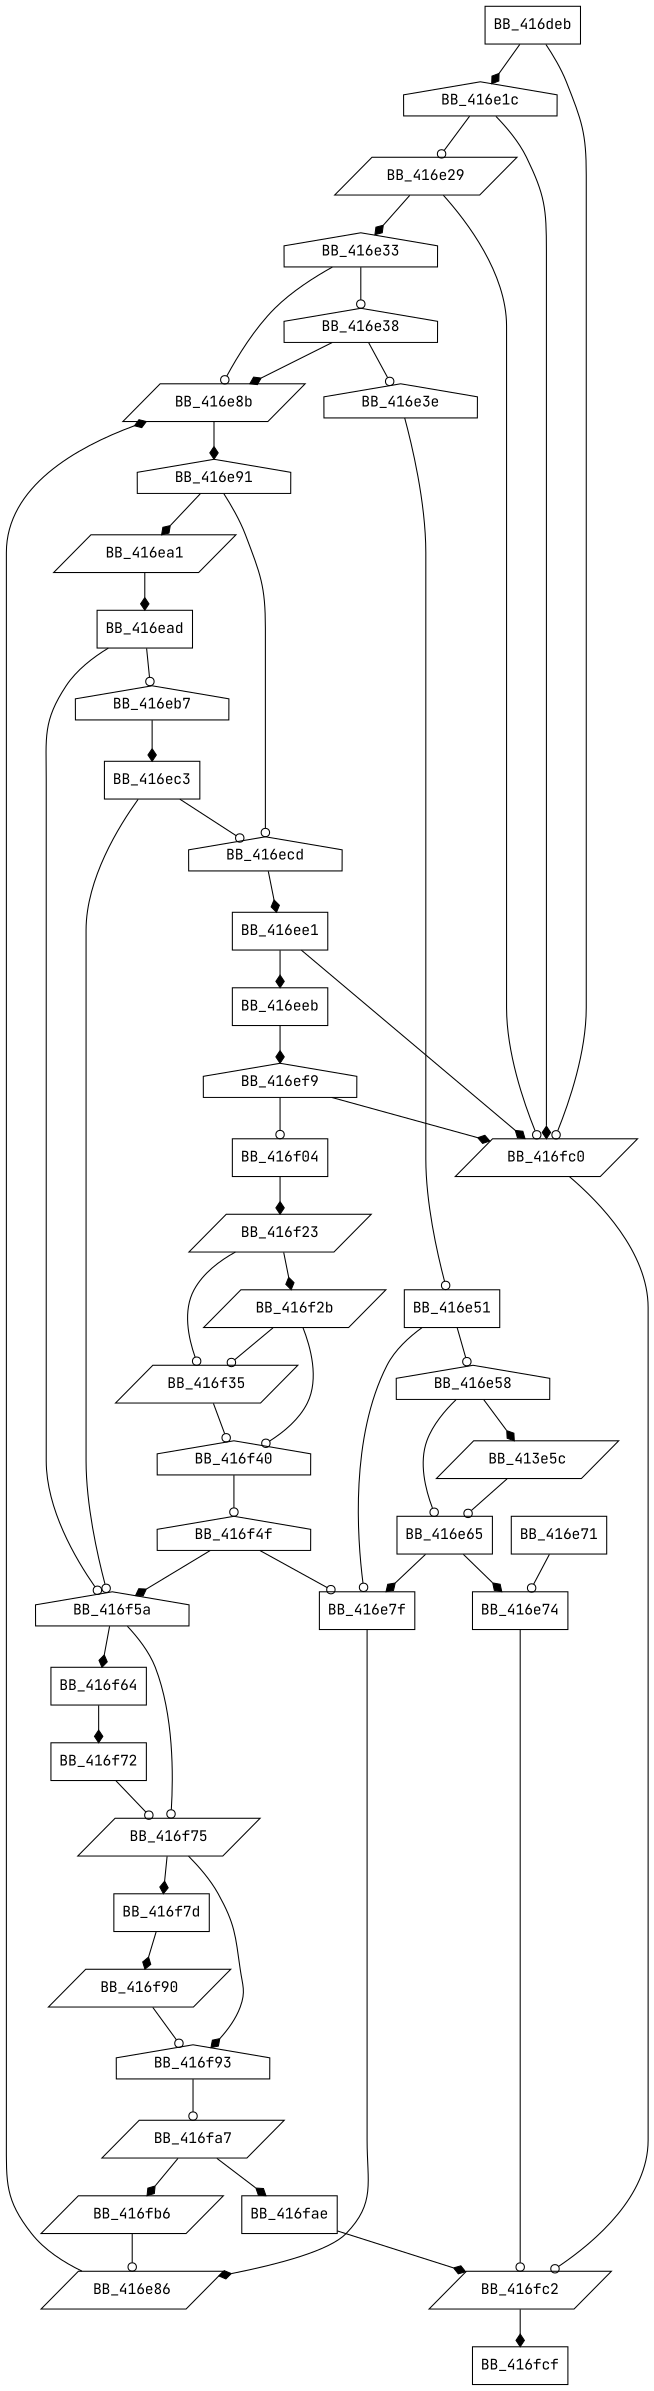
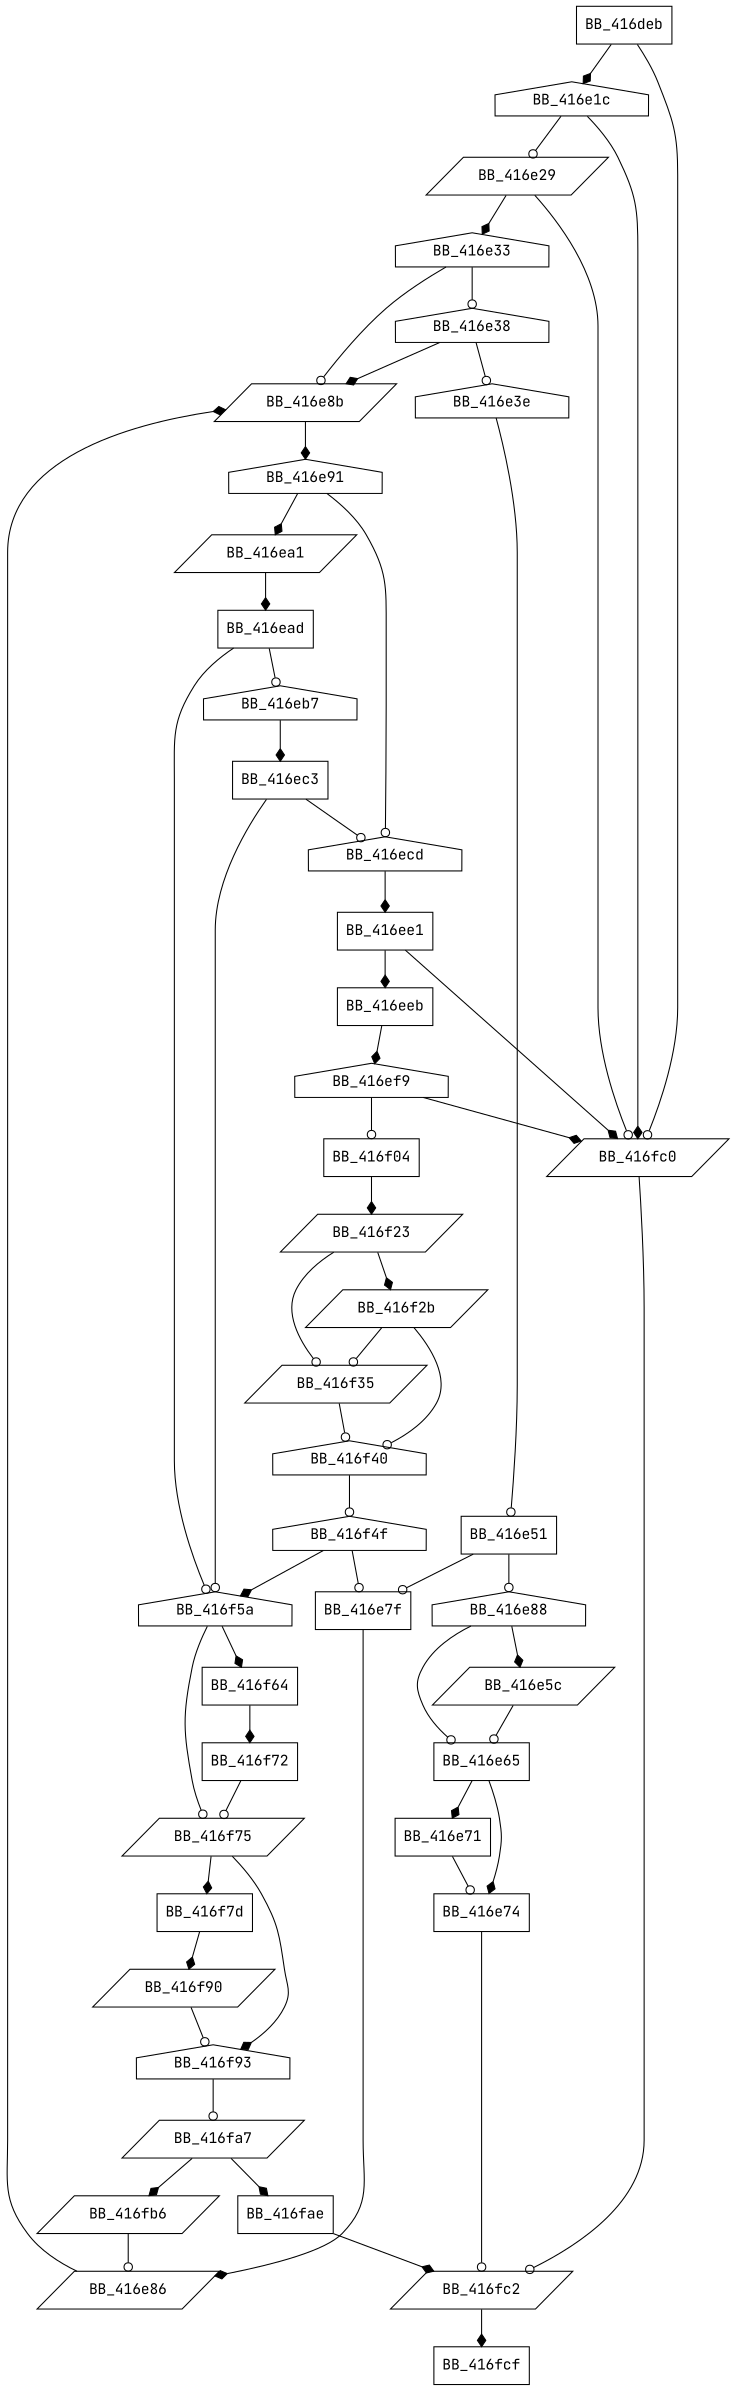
(473, 1384) -> (509, 1611)
(528, 1460) -> (524, 1686)
(410, 1569) -> (465, 1794)
